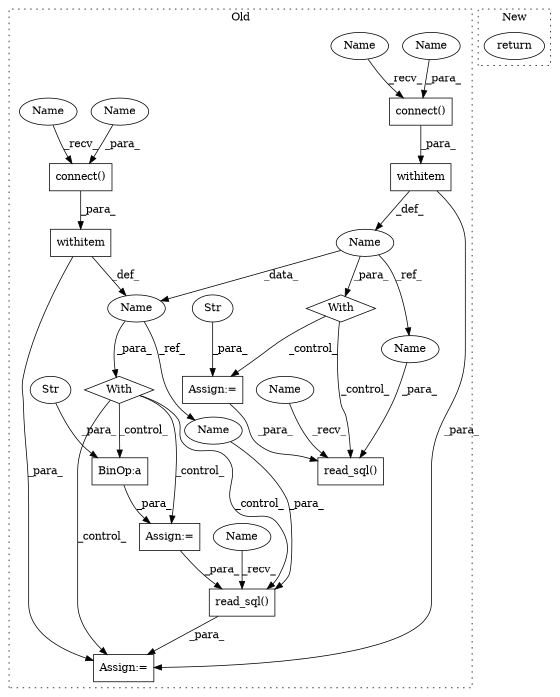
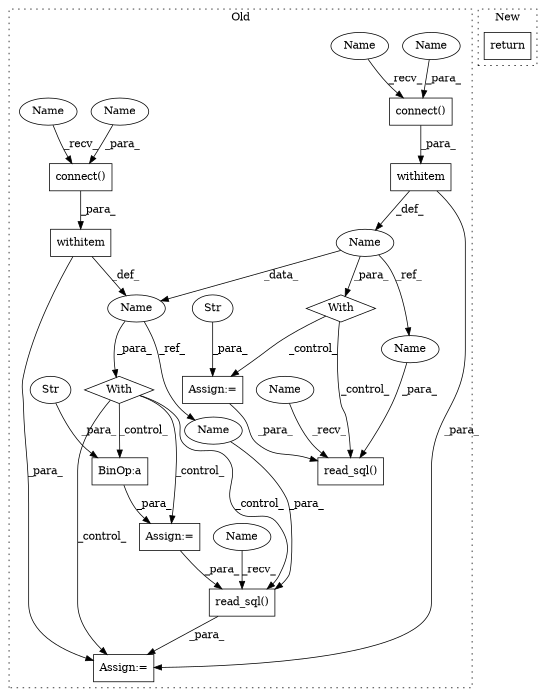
(514, 46) -> (508, 46)
